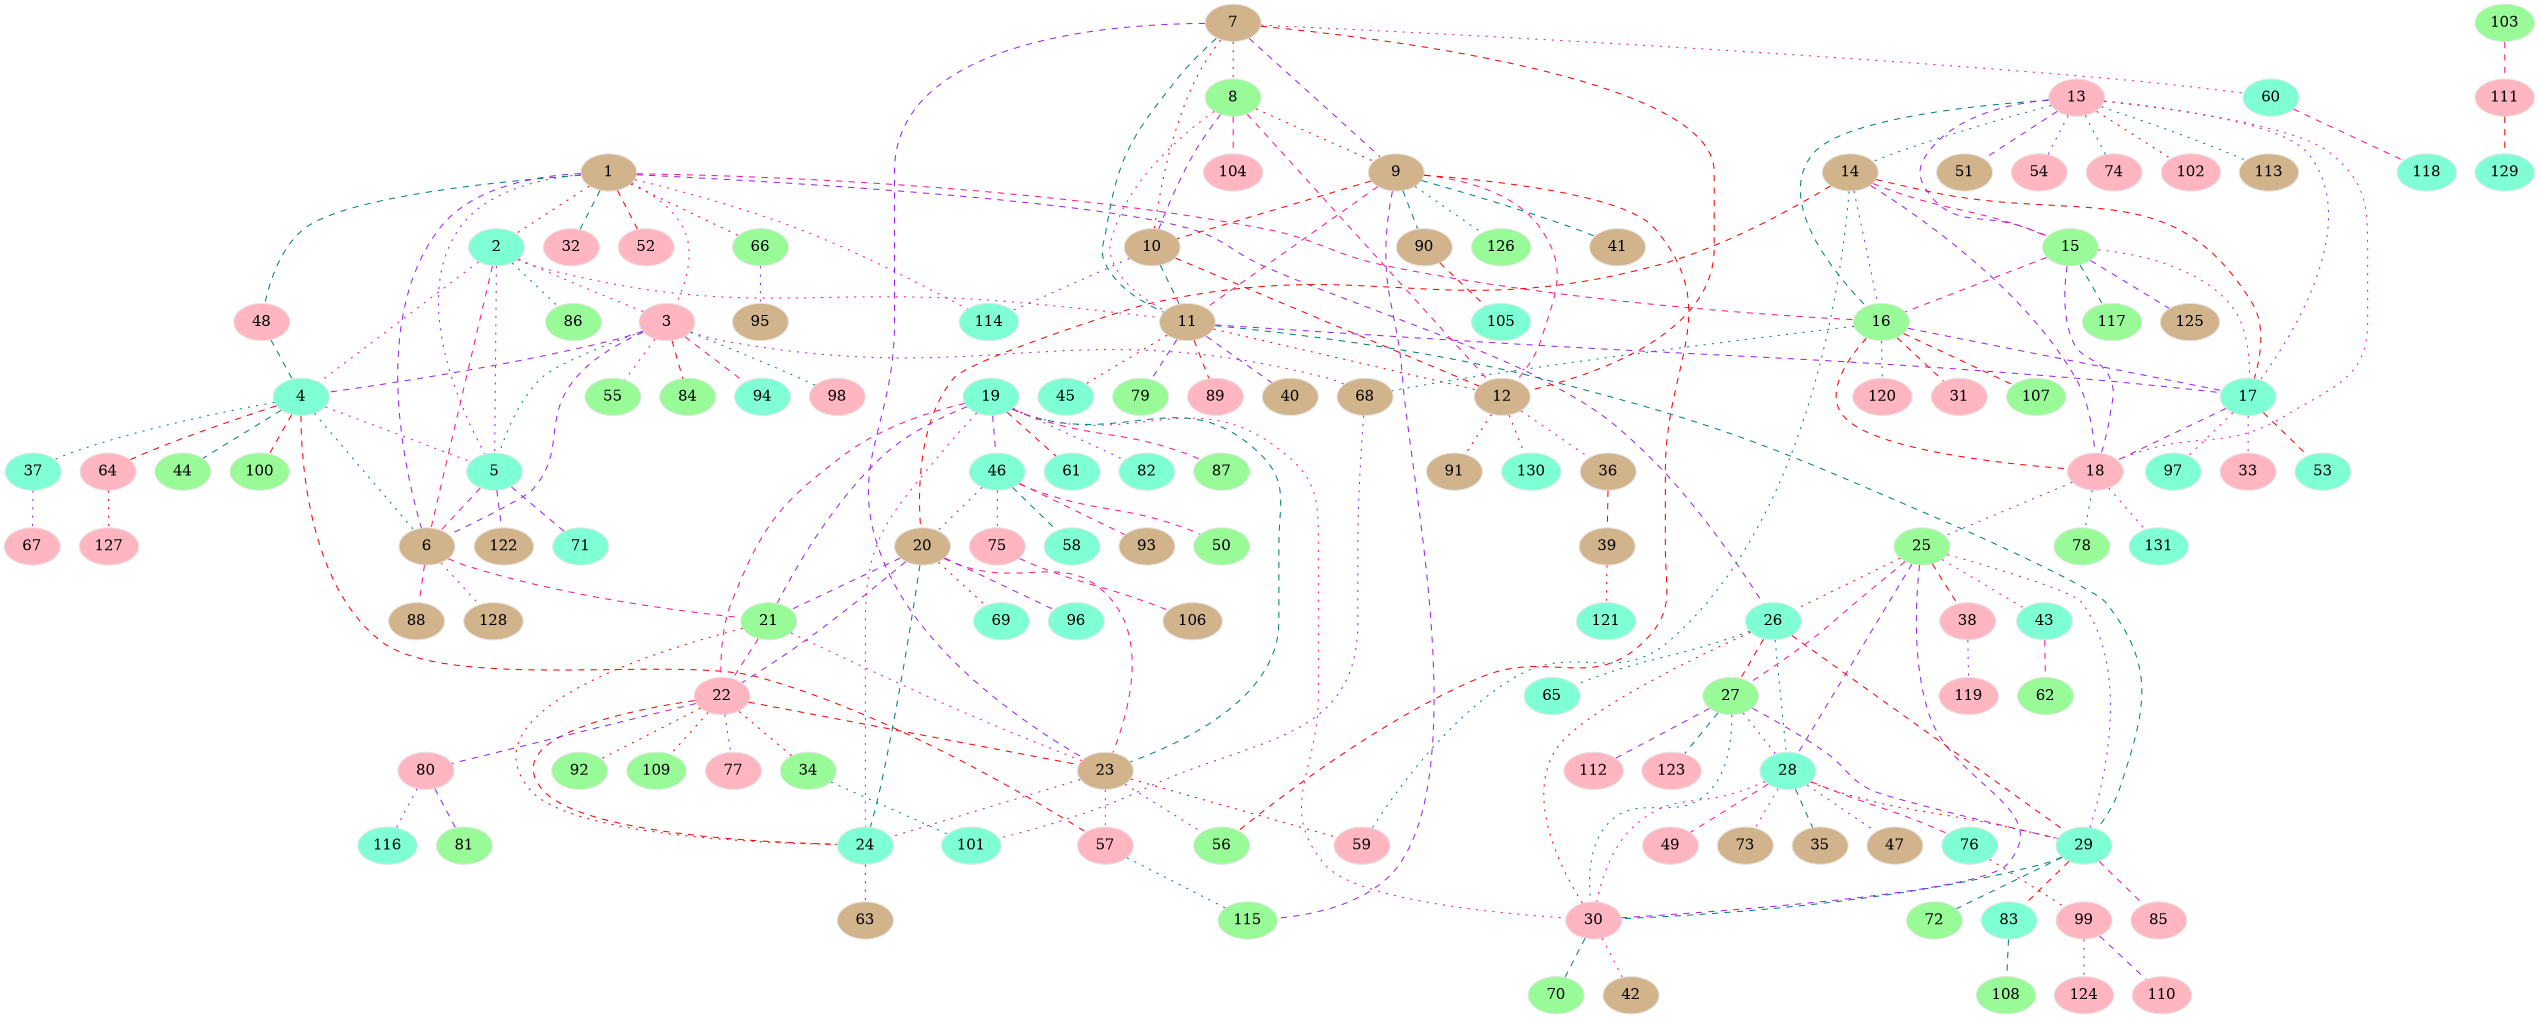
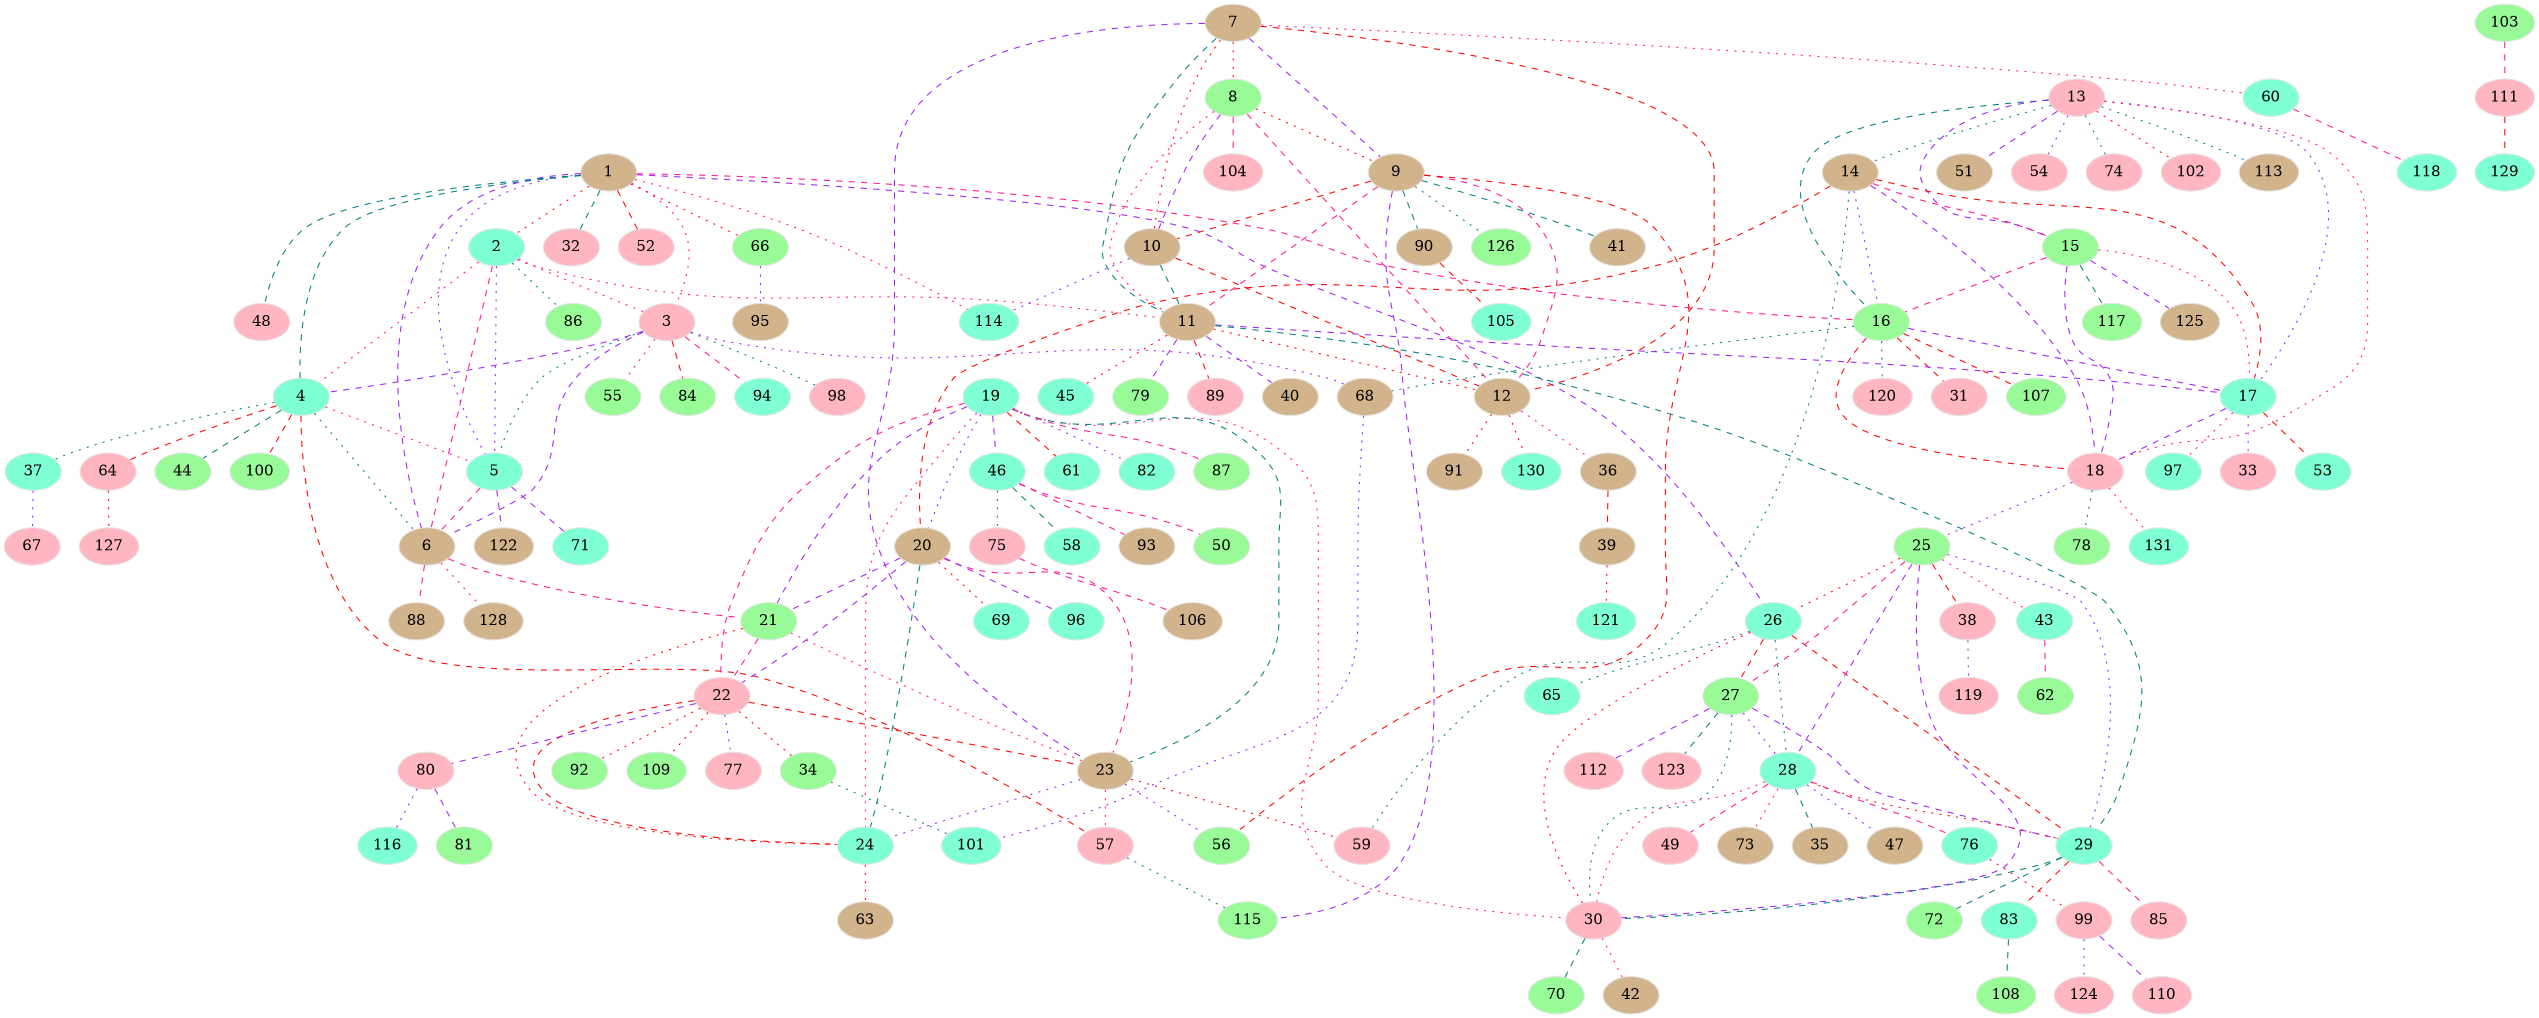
(282, 359) -> (382, 209)
(960, 509) -> (952, 470)
